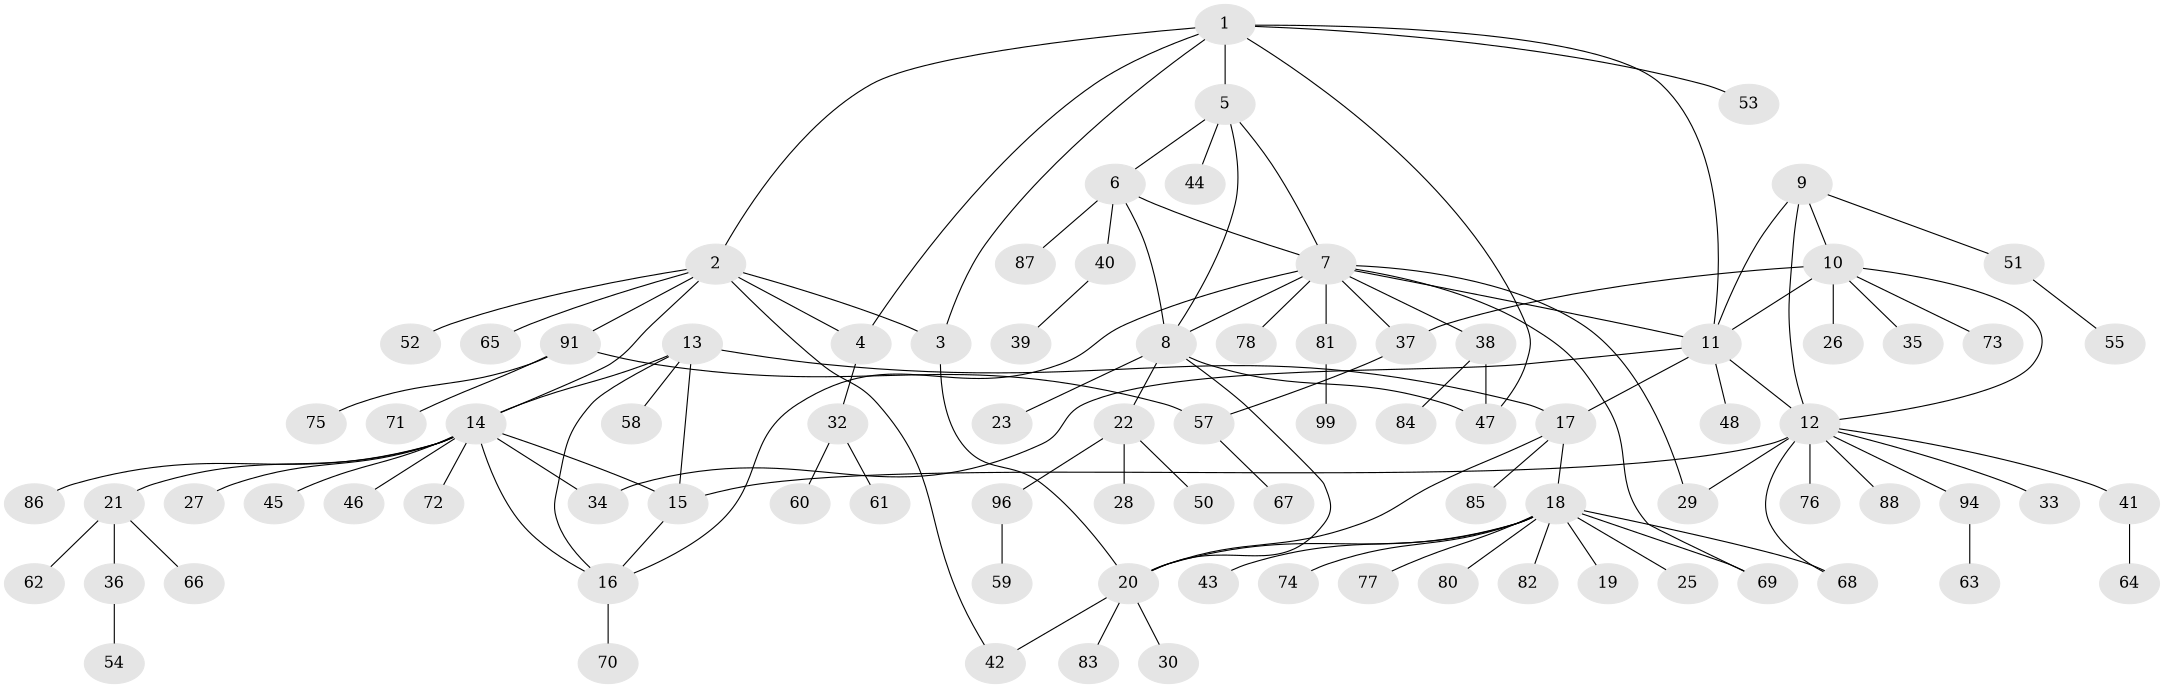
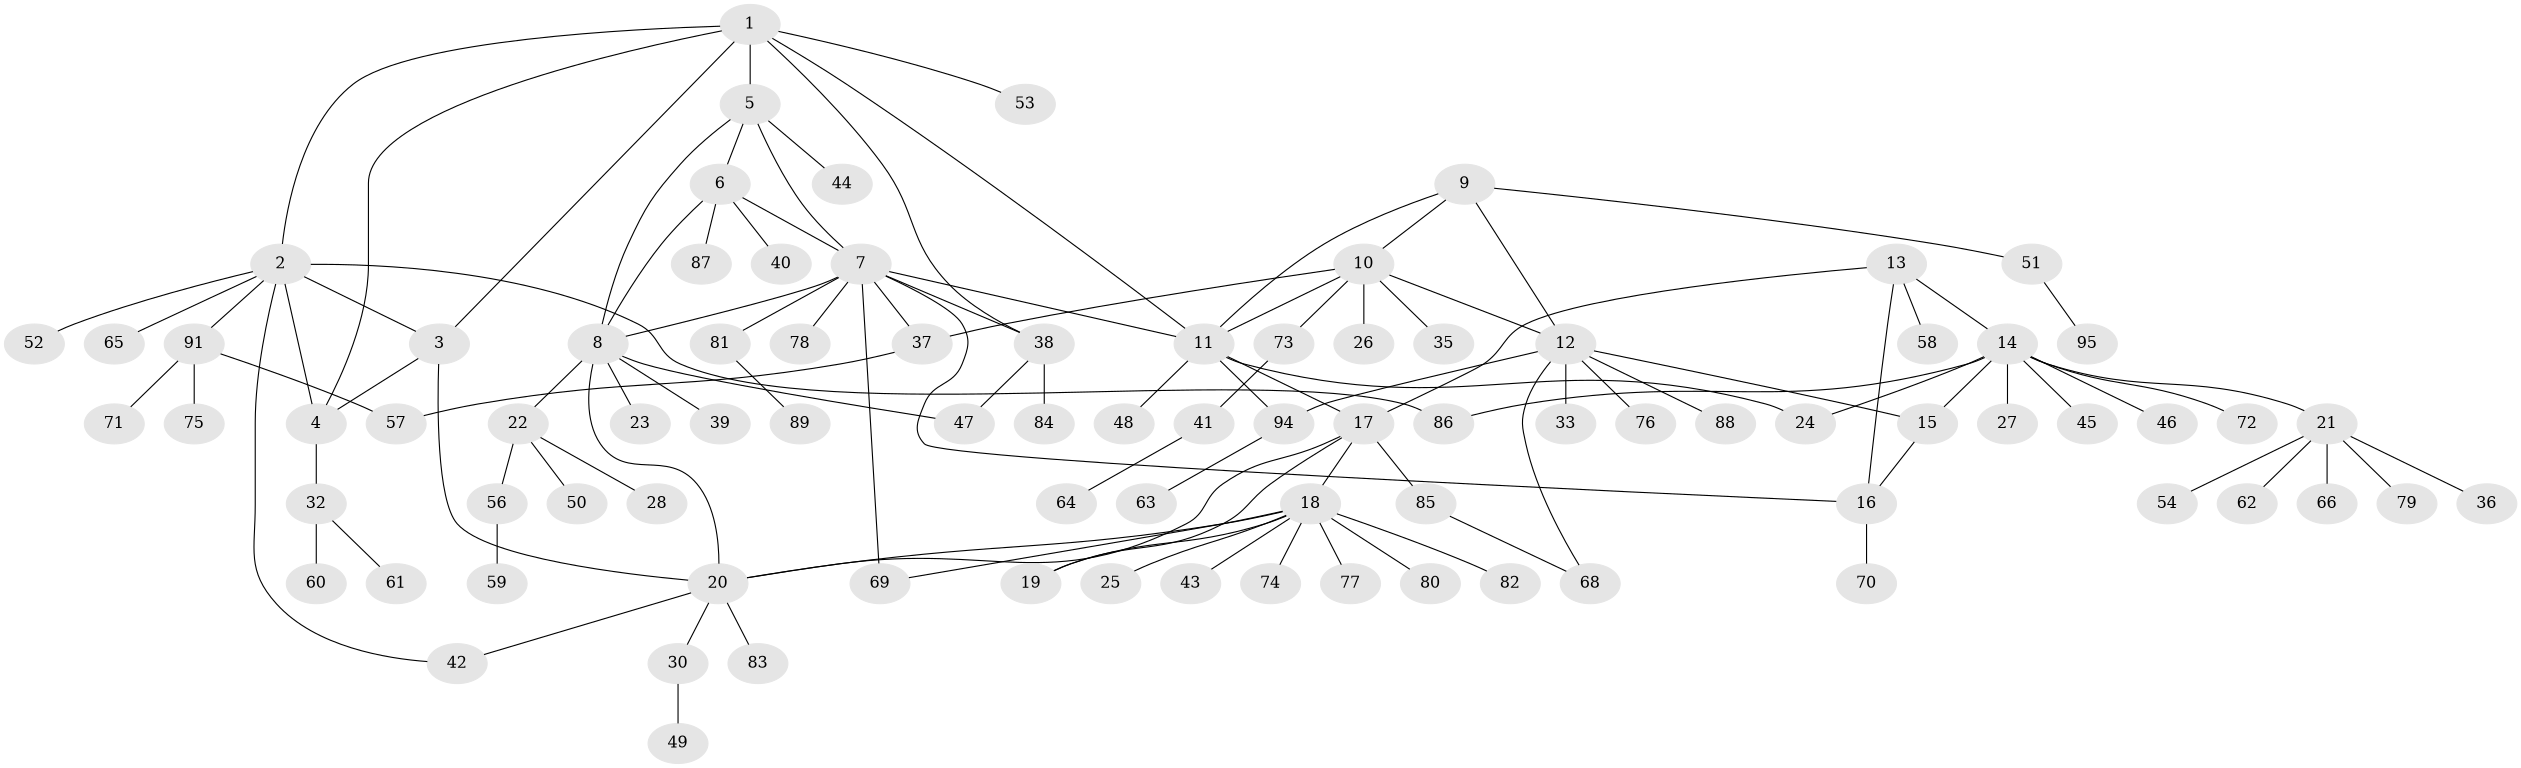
(1439, 194) -> (897, 188)
(1063, 304) -> (649, 378)
(2115, 344) -> (2087, 344)
(611, 364) -> (853, 392)
none -> (378, 384)
(1760, 384) -> (1239, 379)
(685, 424) -> none
(1326, 424) -> (800, 424)
(1975, 453) -> (1249, 379)
(598, 504) -> (1806, 424)
(1002, 504) -> (497, 504)
(1284, 504) -> none
(1688, 504) -> none
none -> (2407, 504)
none -> (1244, 509)
(518, 520) -> none
(1705, 537) -> (1508, 544)
(114, 624) -> (2247, 464)
none -> (678, 744)
